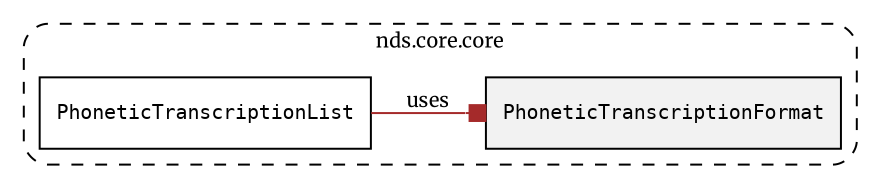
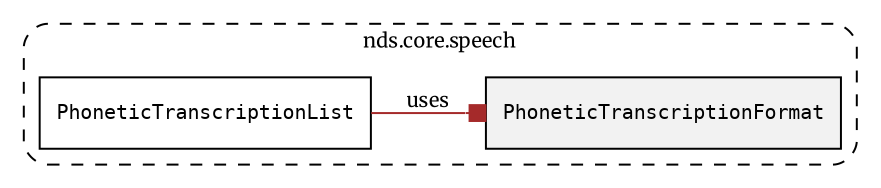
(440, 43) -> (440, 43)
